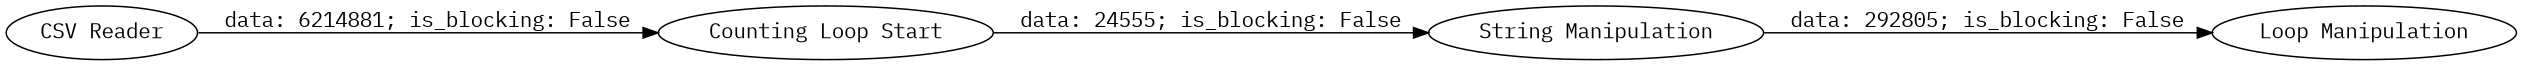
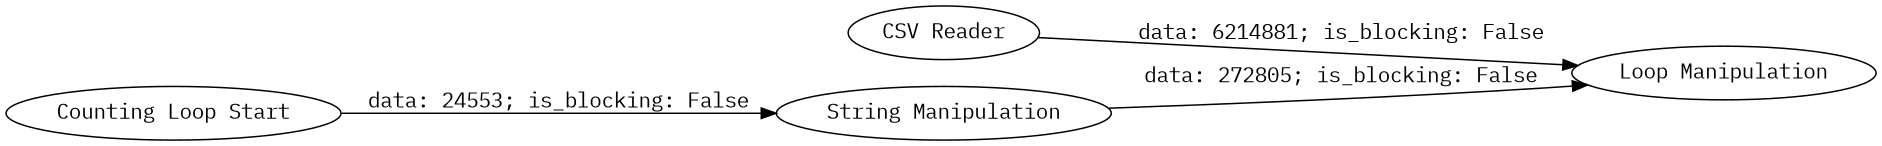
(1211, 22) -> (559, 102)
(1988, 22) -> (1342, 77)
(421, 33) -> (1300, 51)
